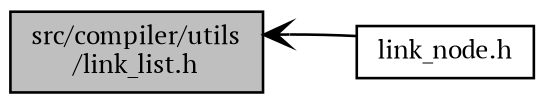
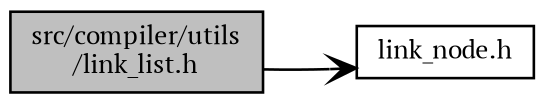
(323, 35) -> (297, 70)
